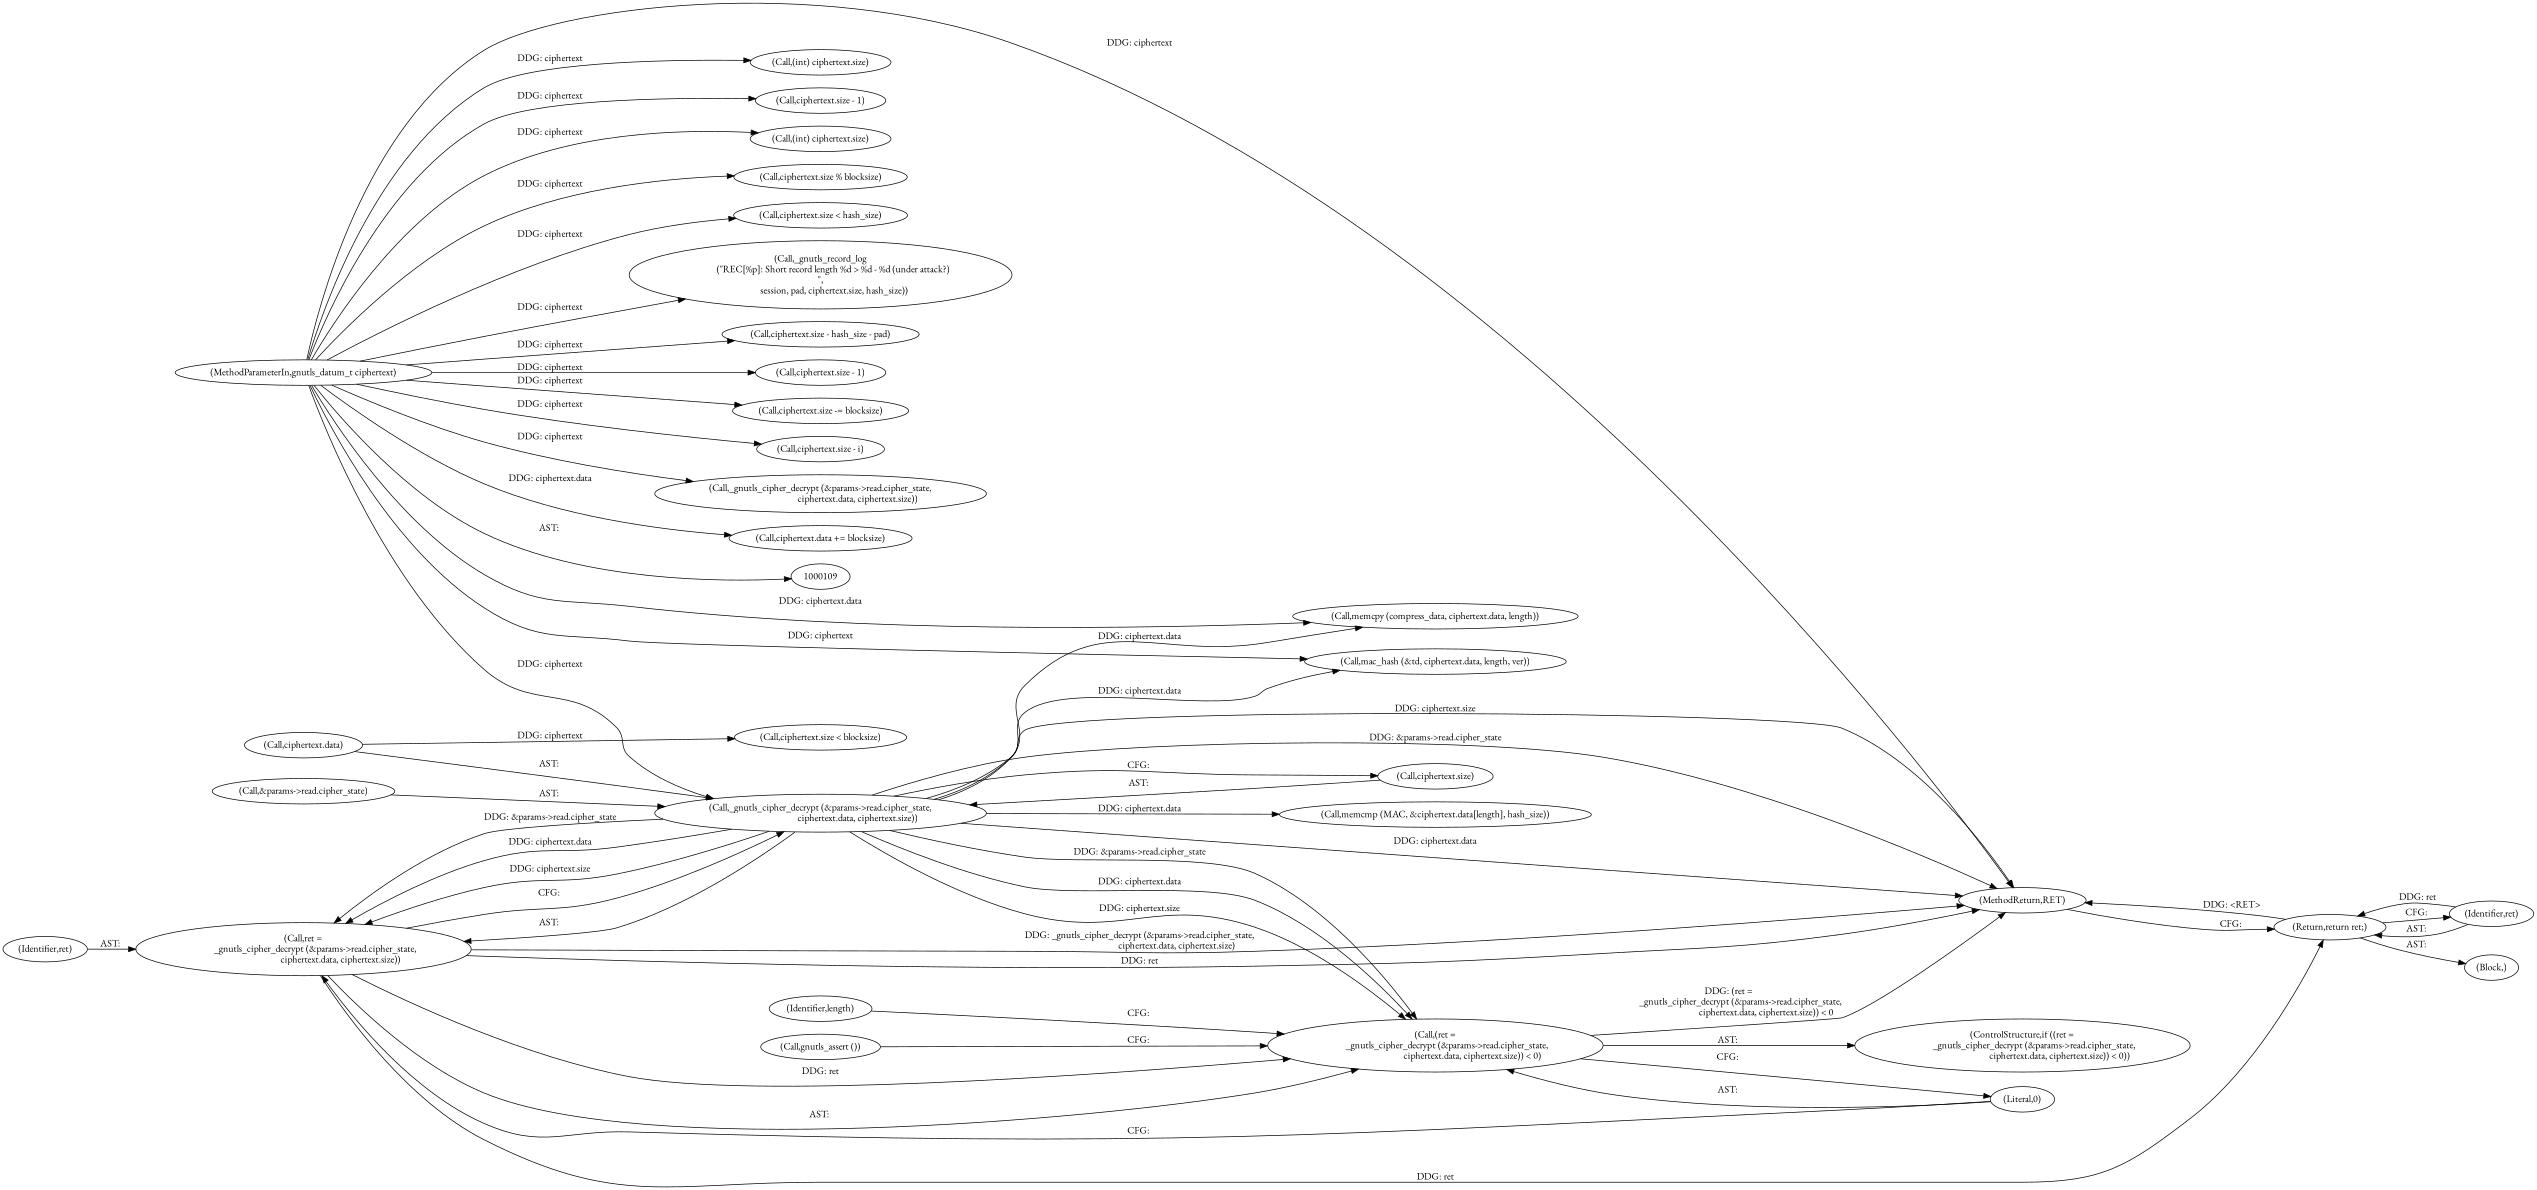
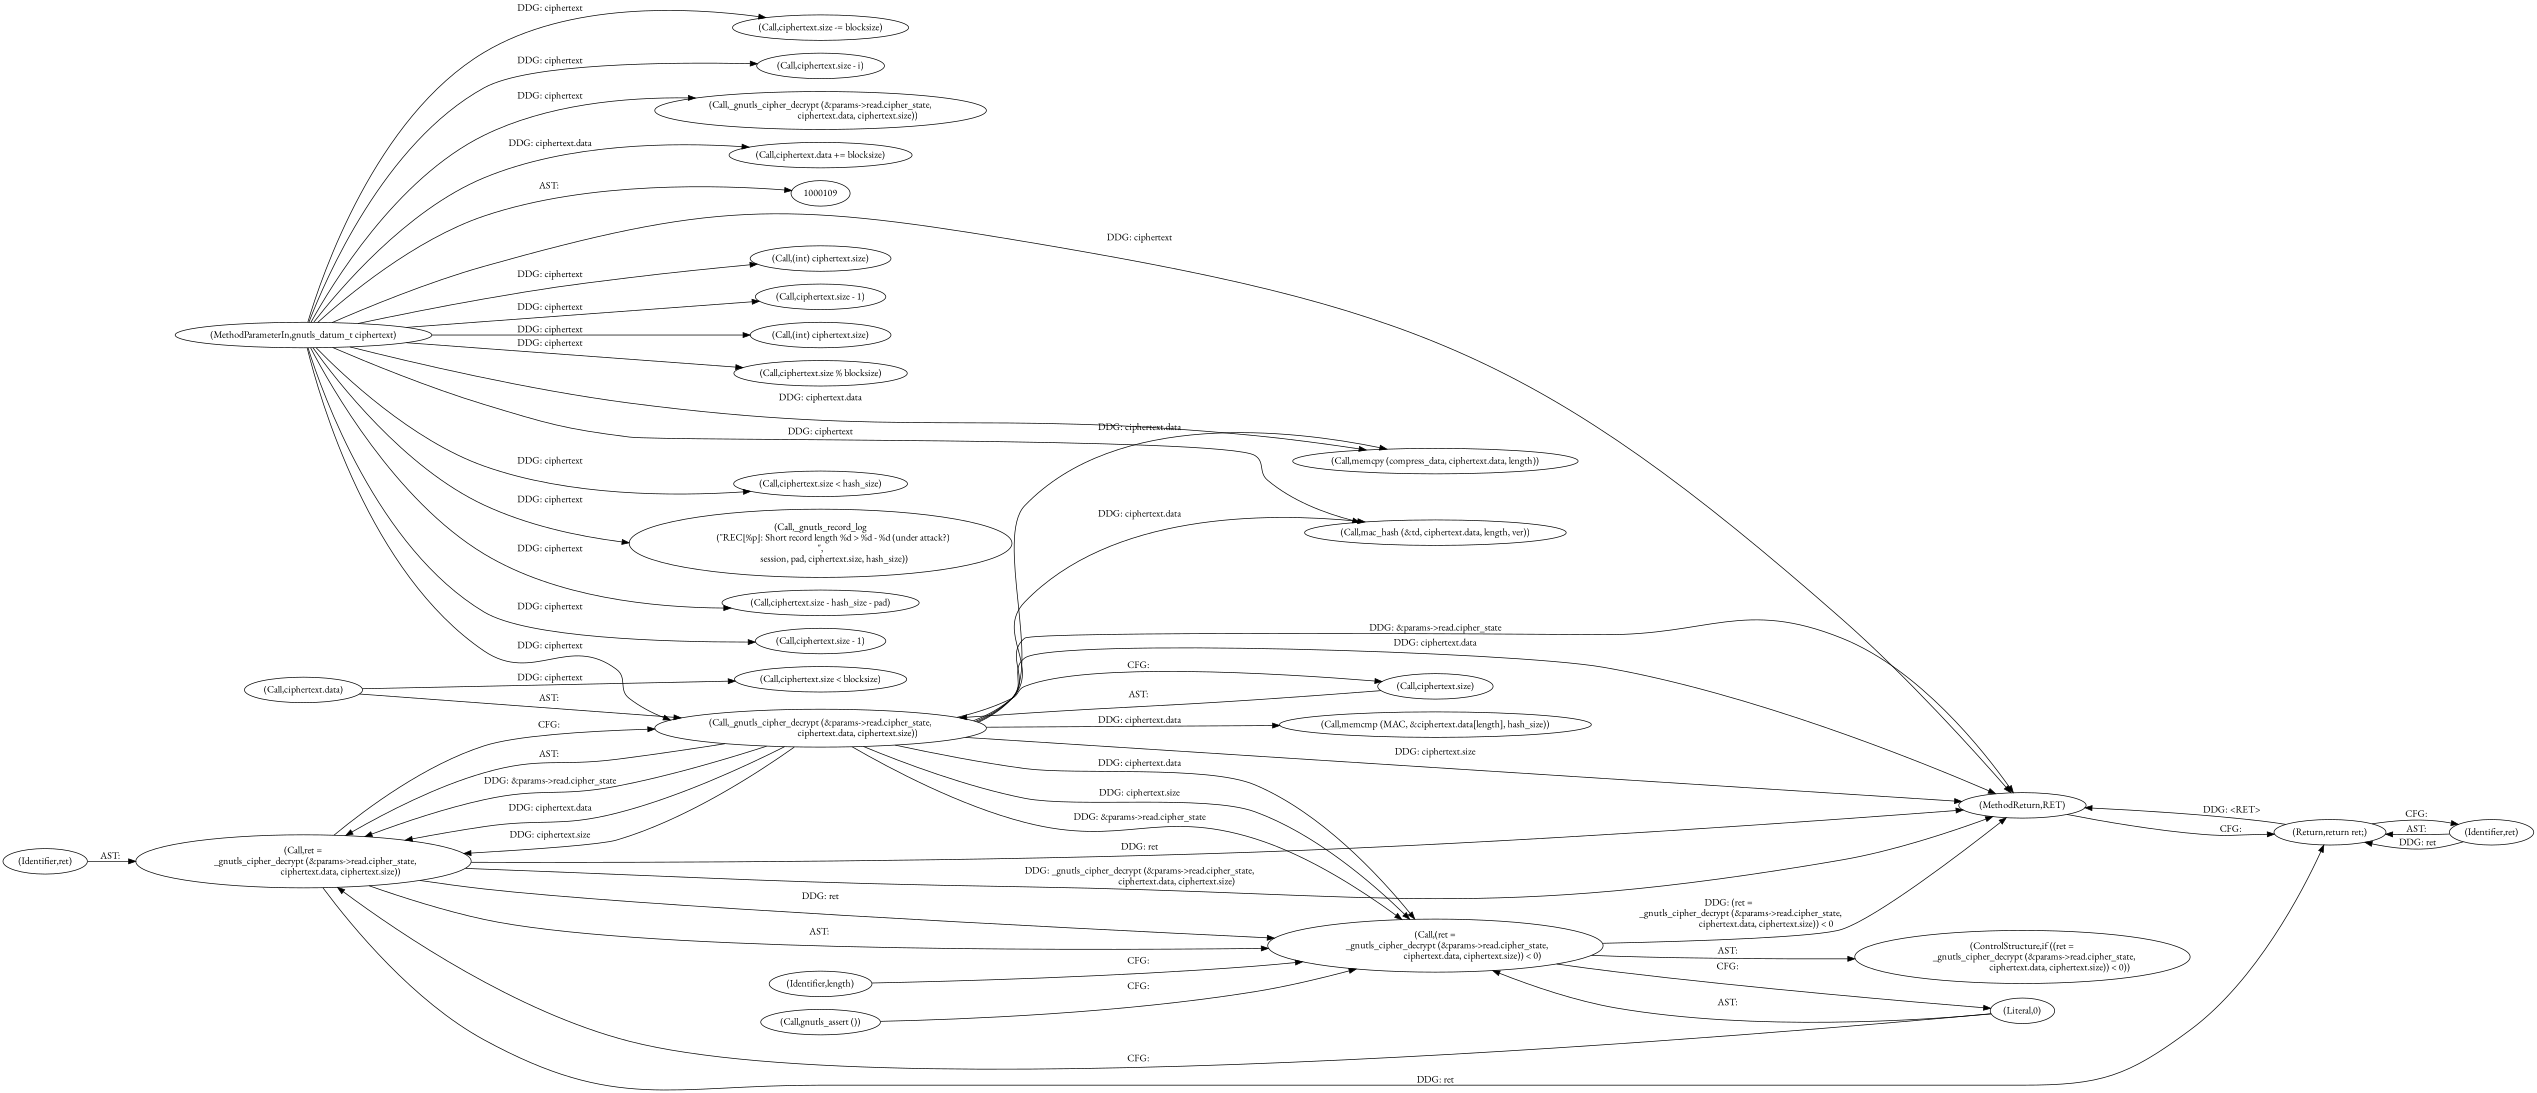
(303, 791) -> none
(2492, 968) -> none
